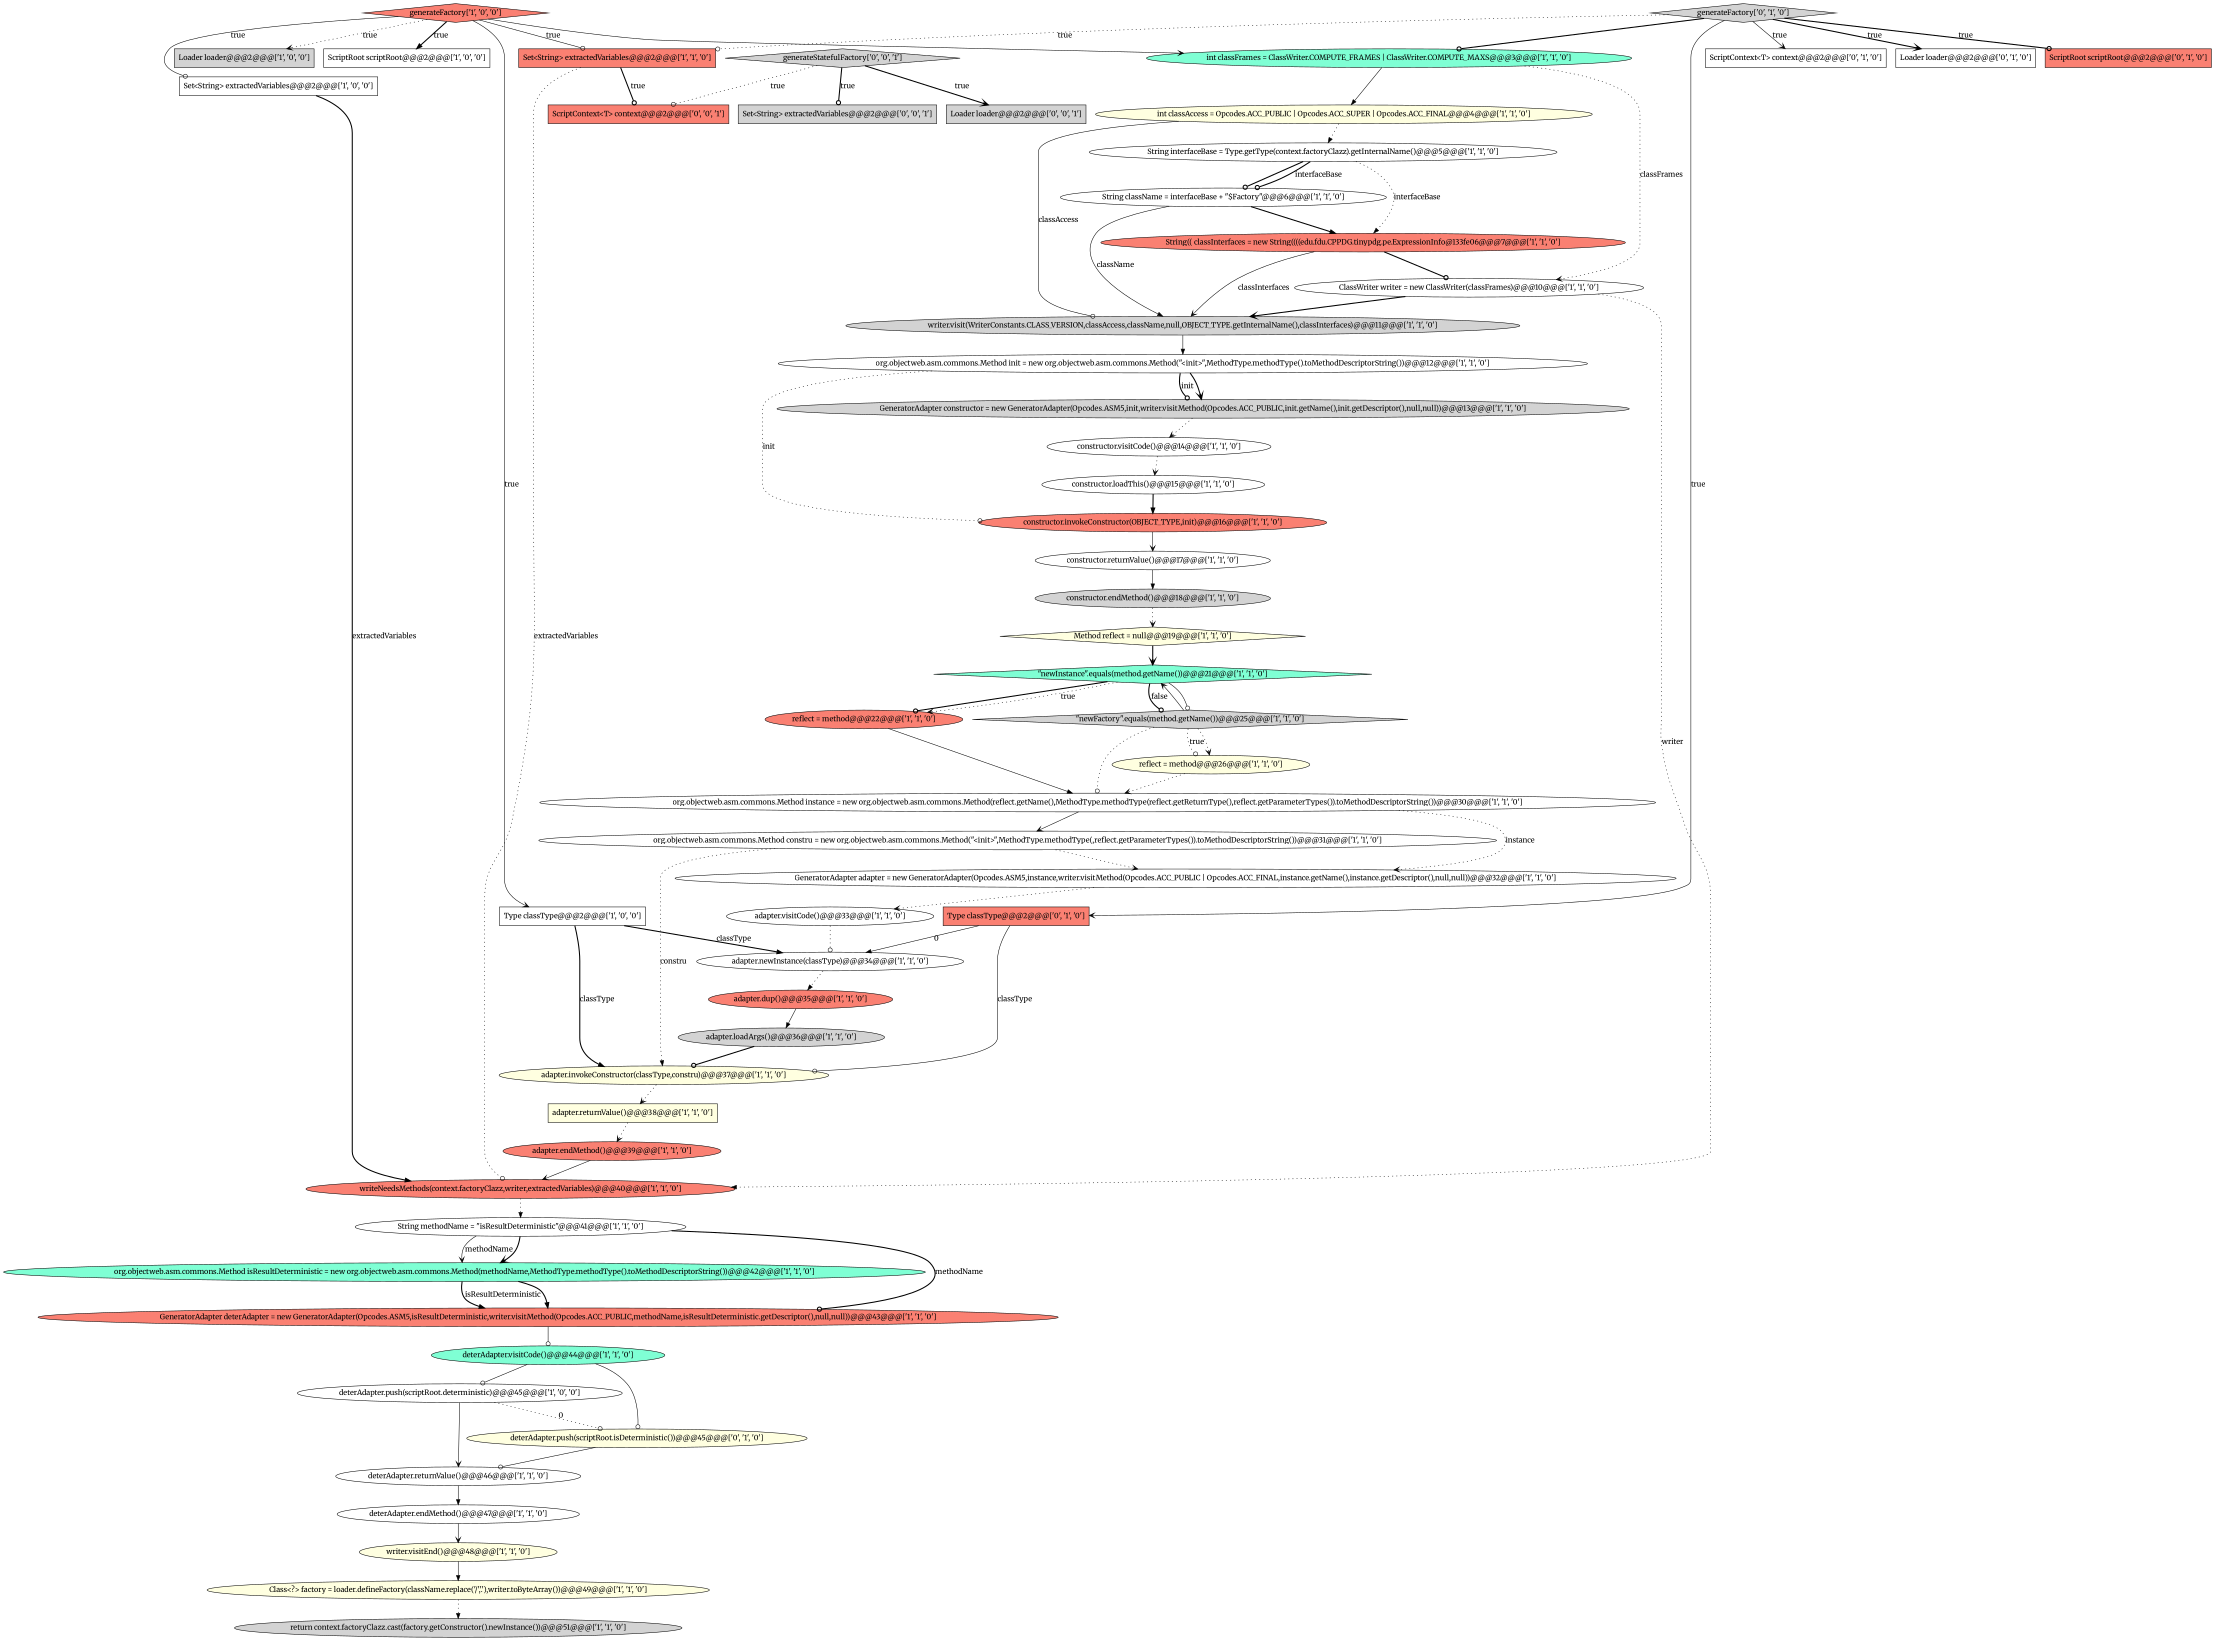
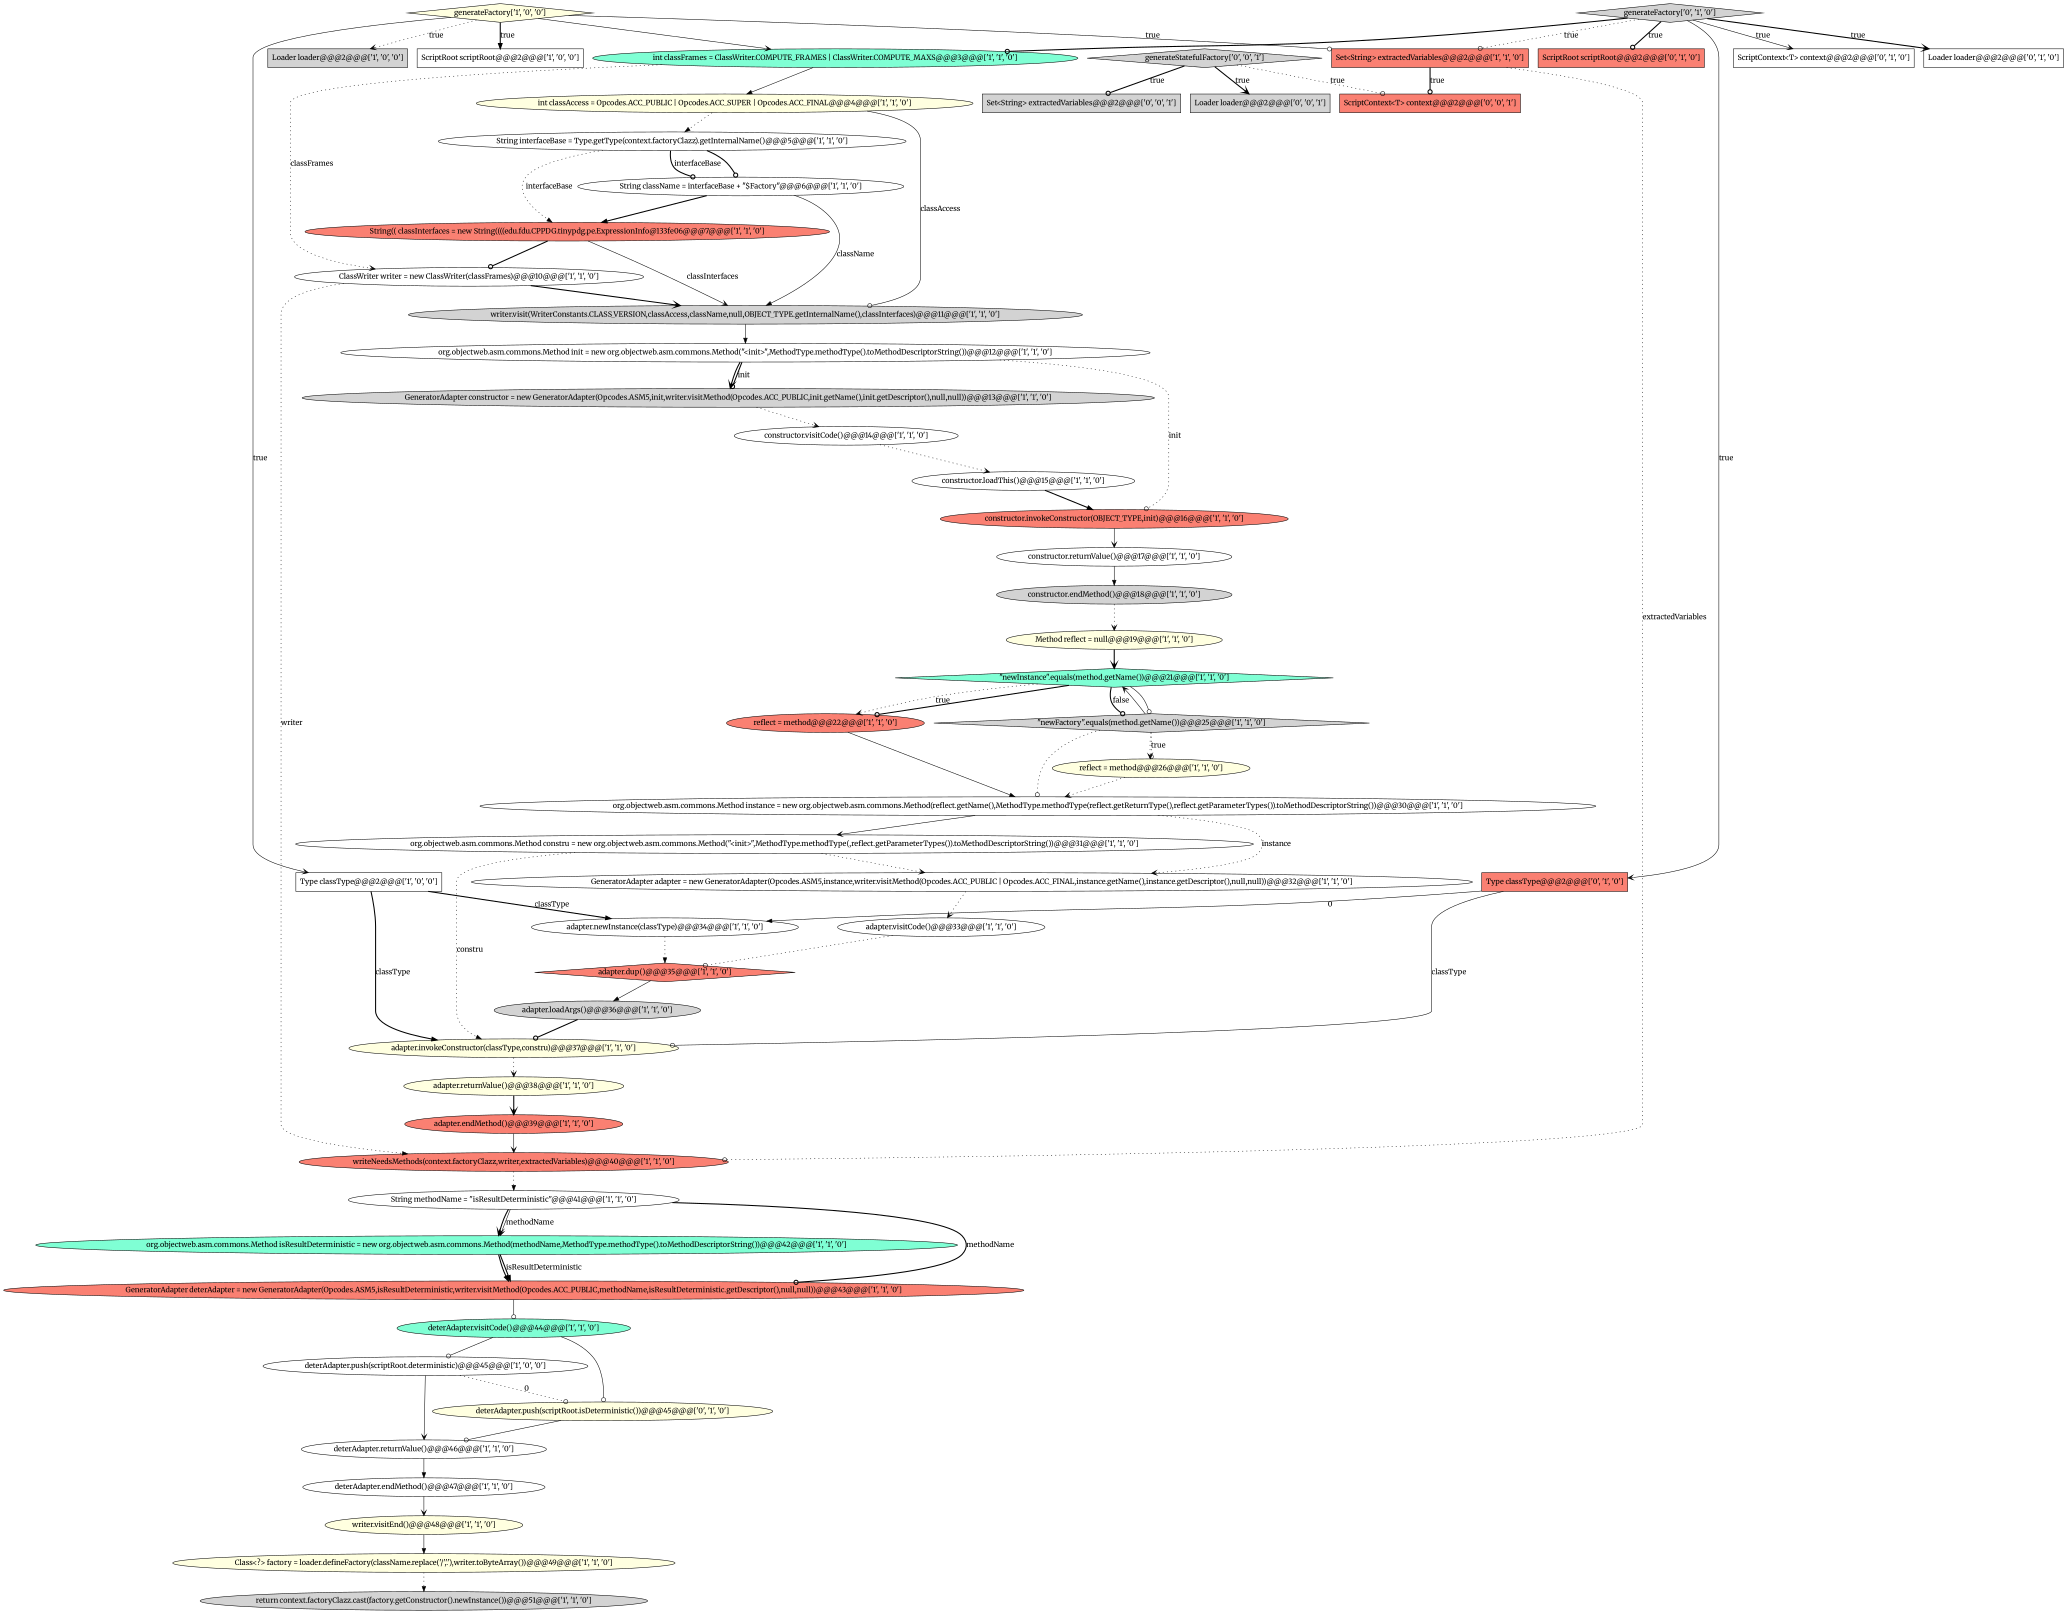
(456, 13) -> (500, 13)
(279, 86) -> none
(1153, 636) -> (1114, 640)
(830, 937) -> (800, 950)
(801, 999) -> (665, 972)
(633, 1113) -> (514, 1086)
(624, 1130) -> (514, 1103)
